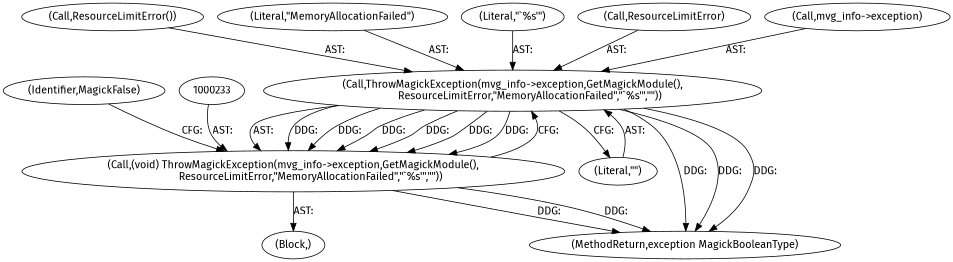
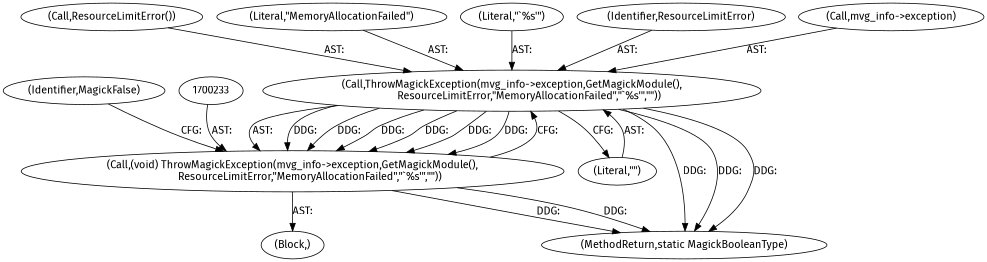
(664, 17) -> (681, 17)
(212, 91) -> (211, 91)
(685, 245) -> (684, 245)
